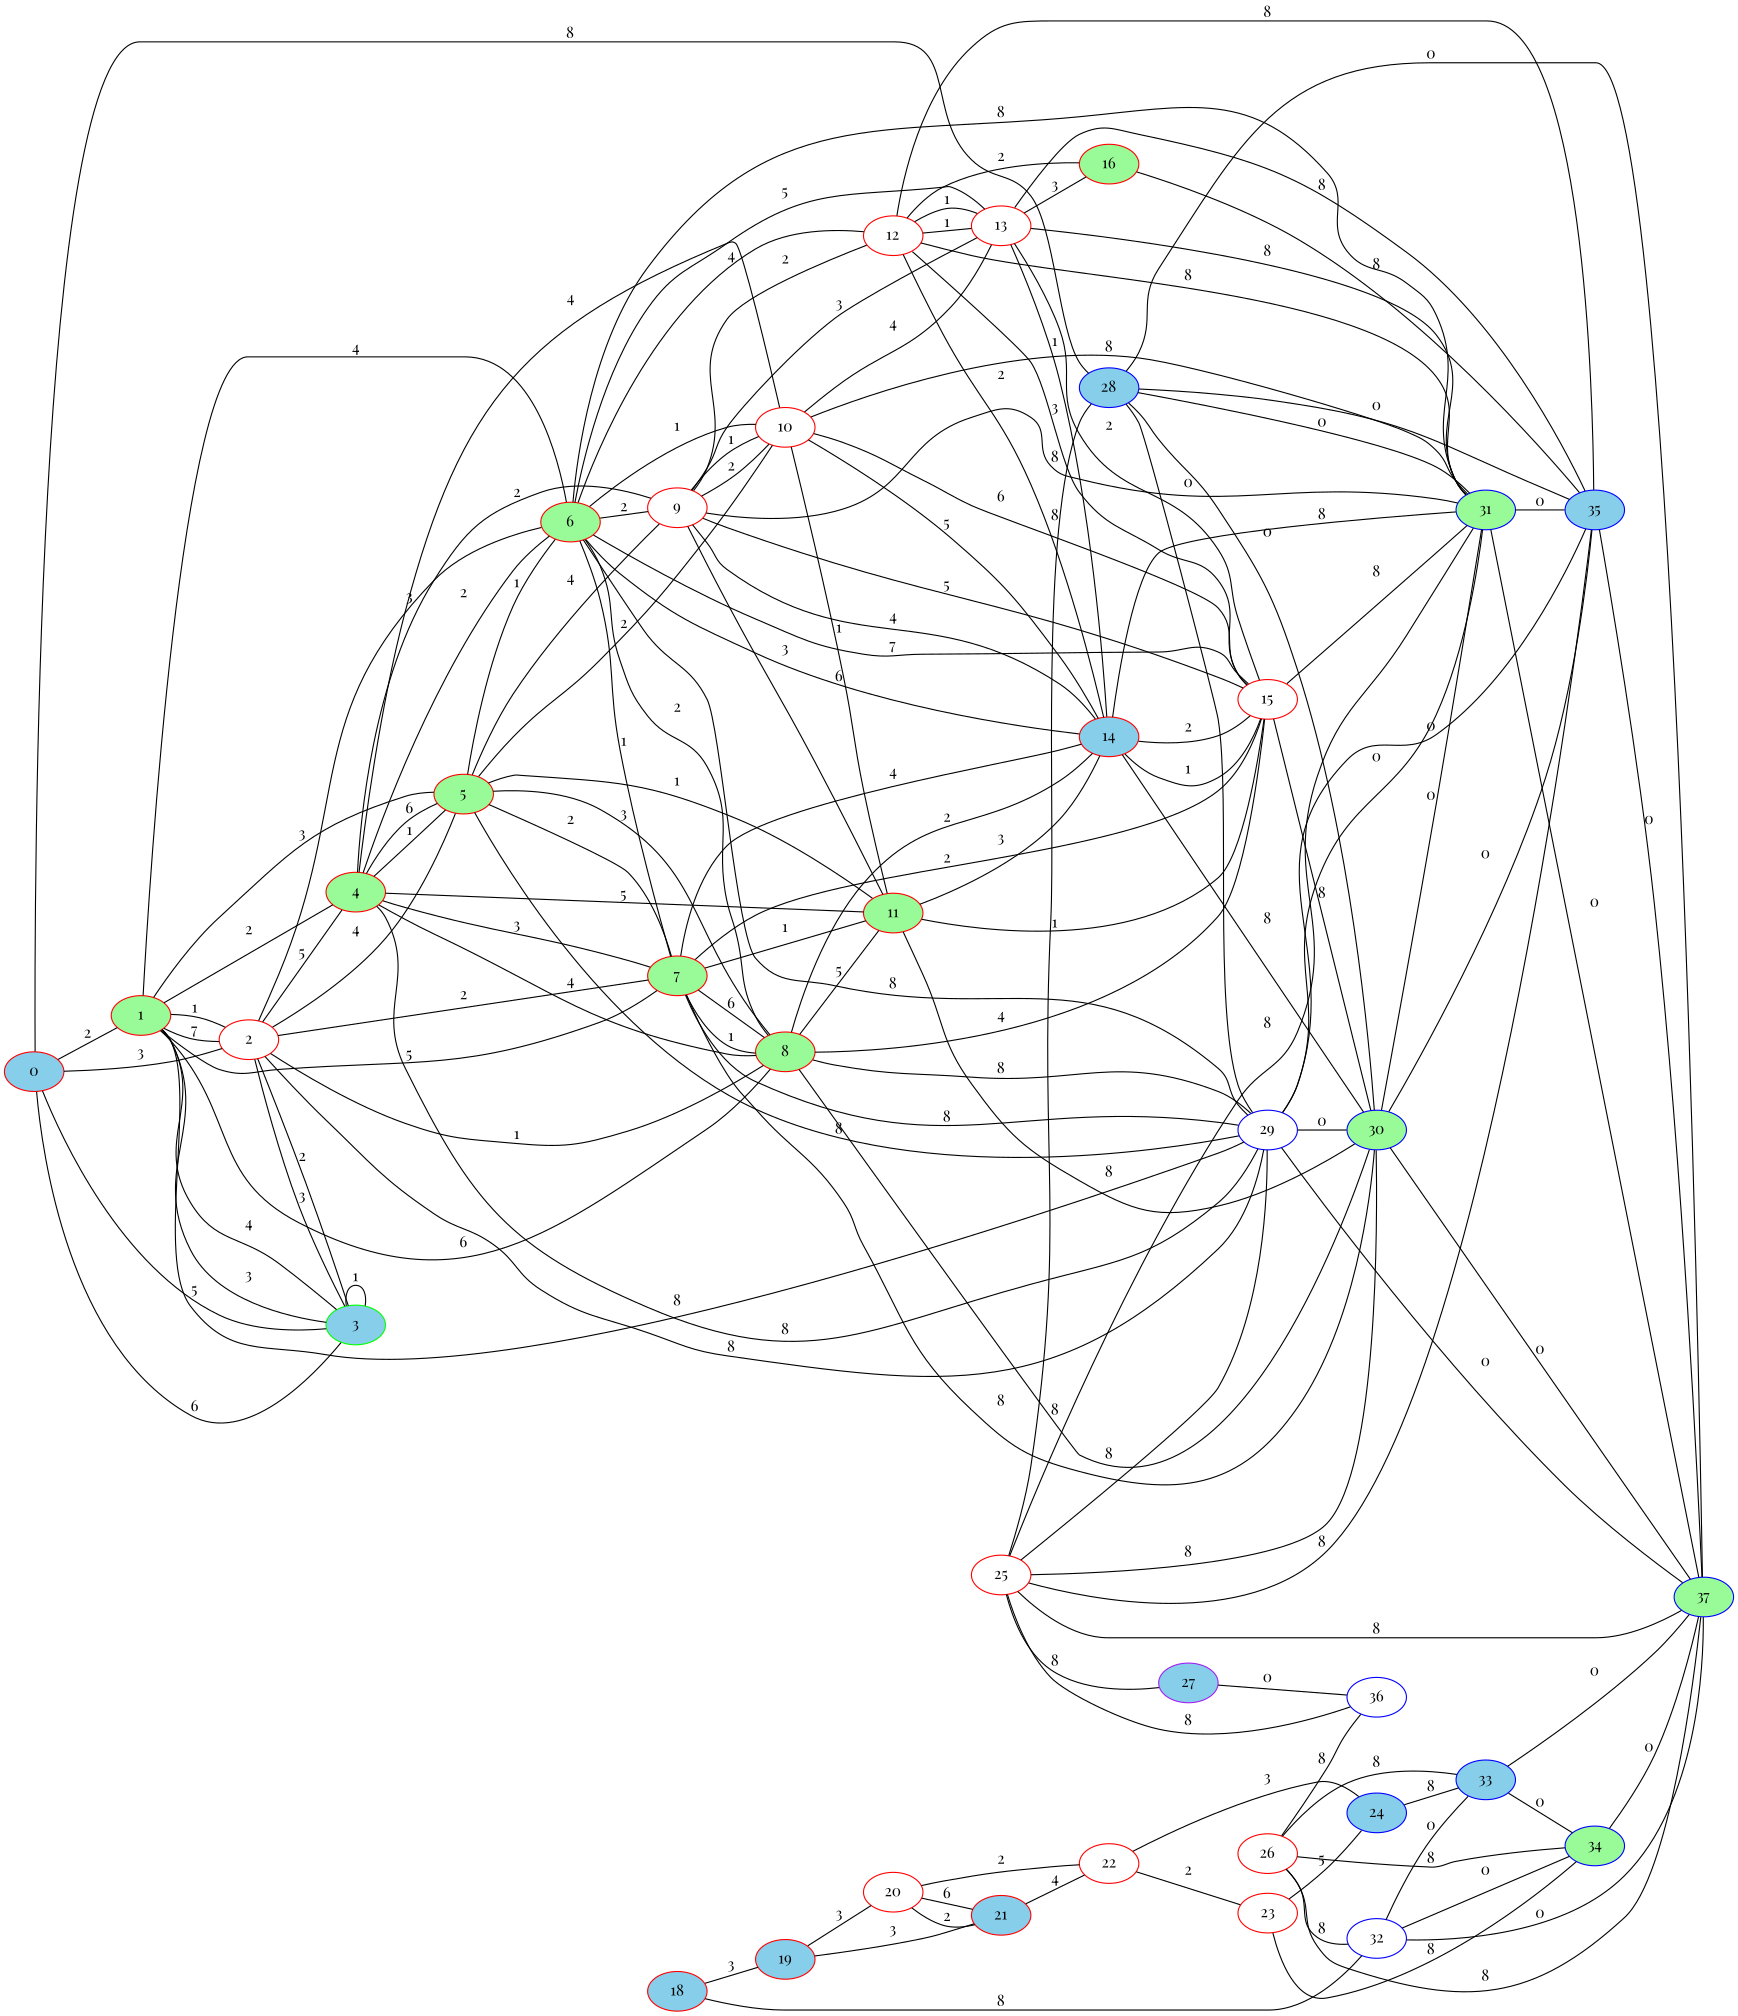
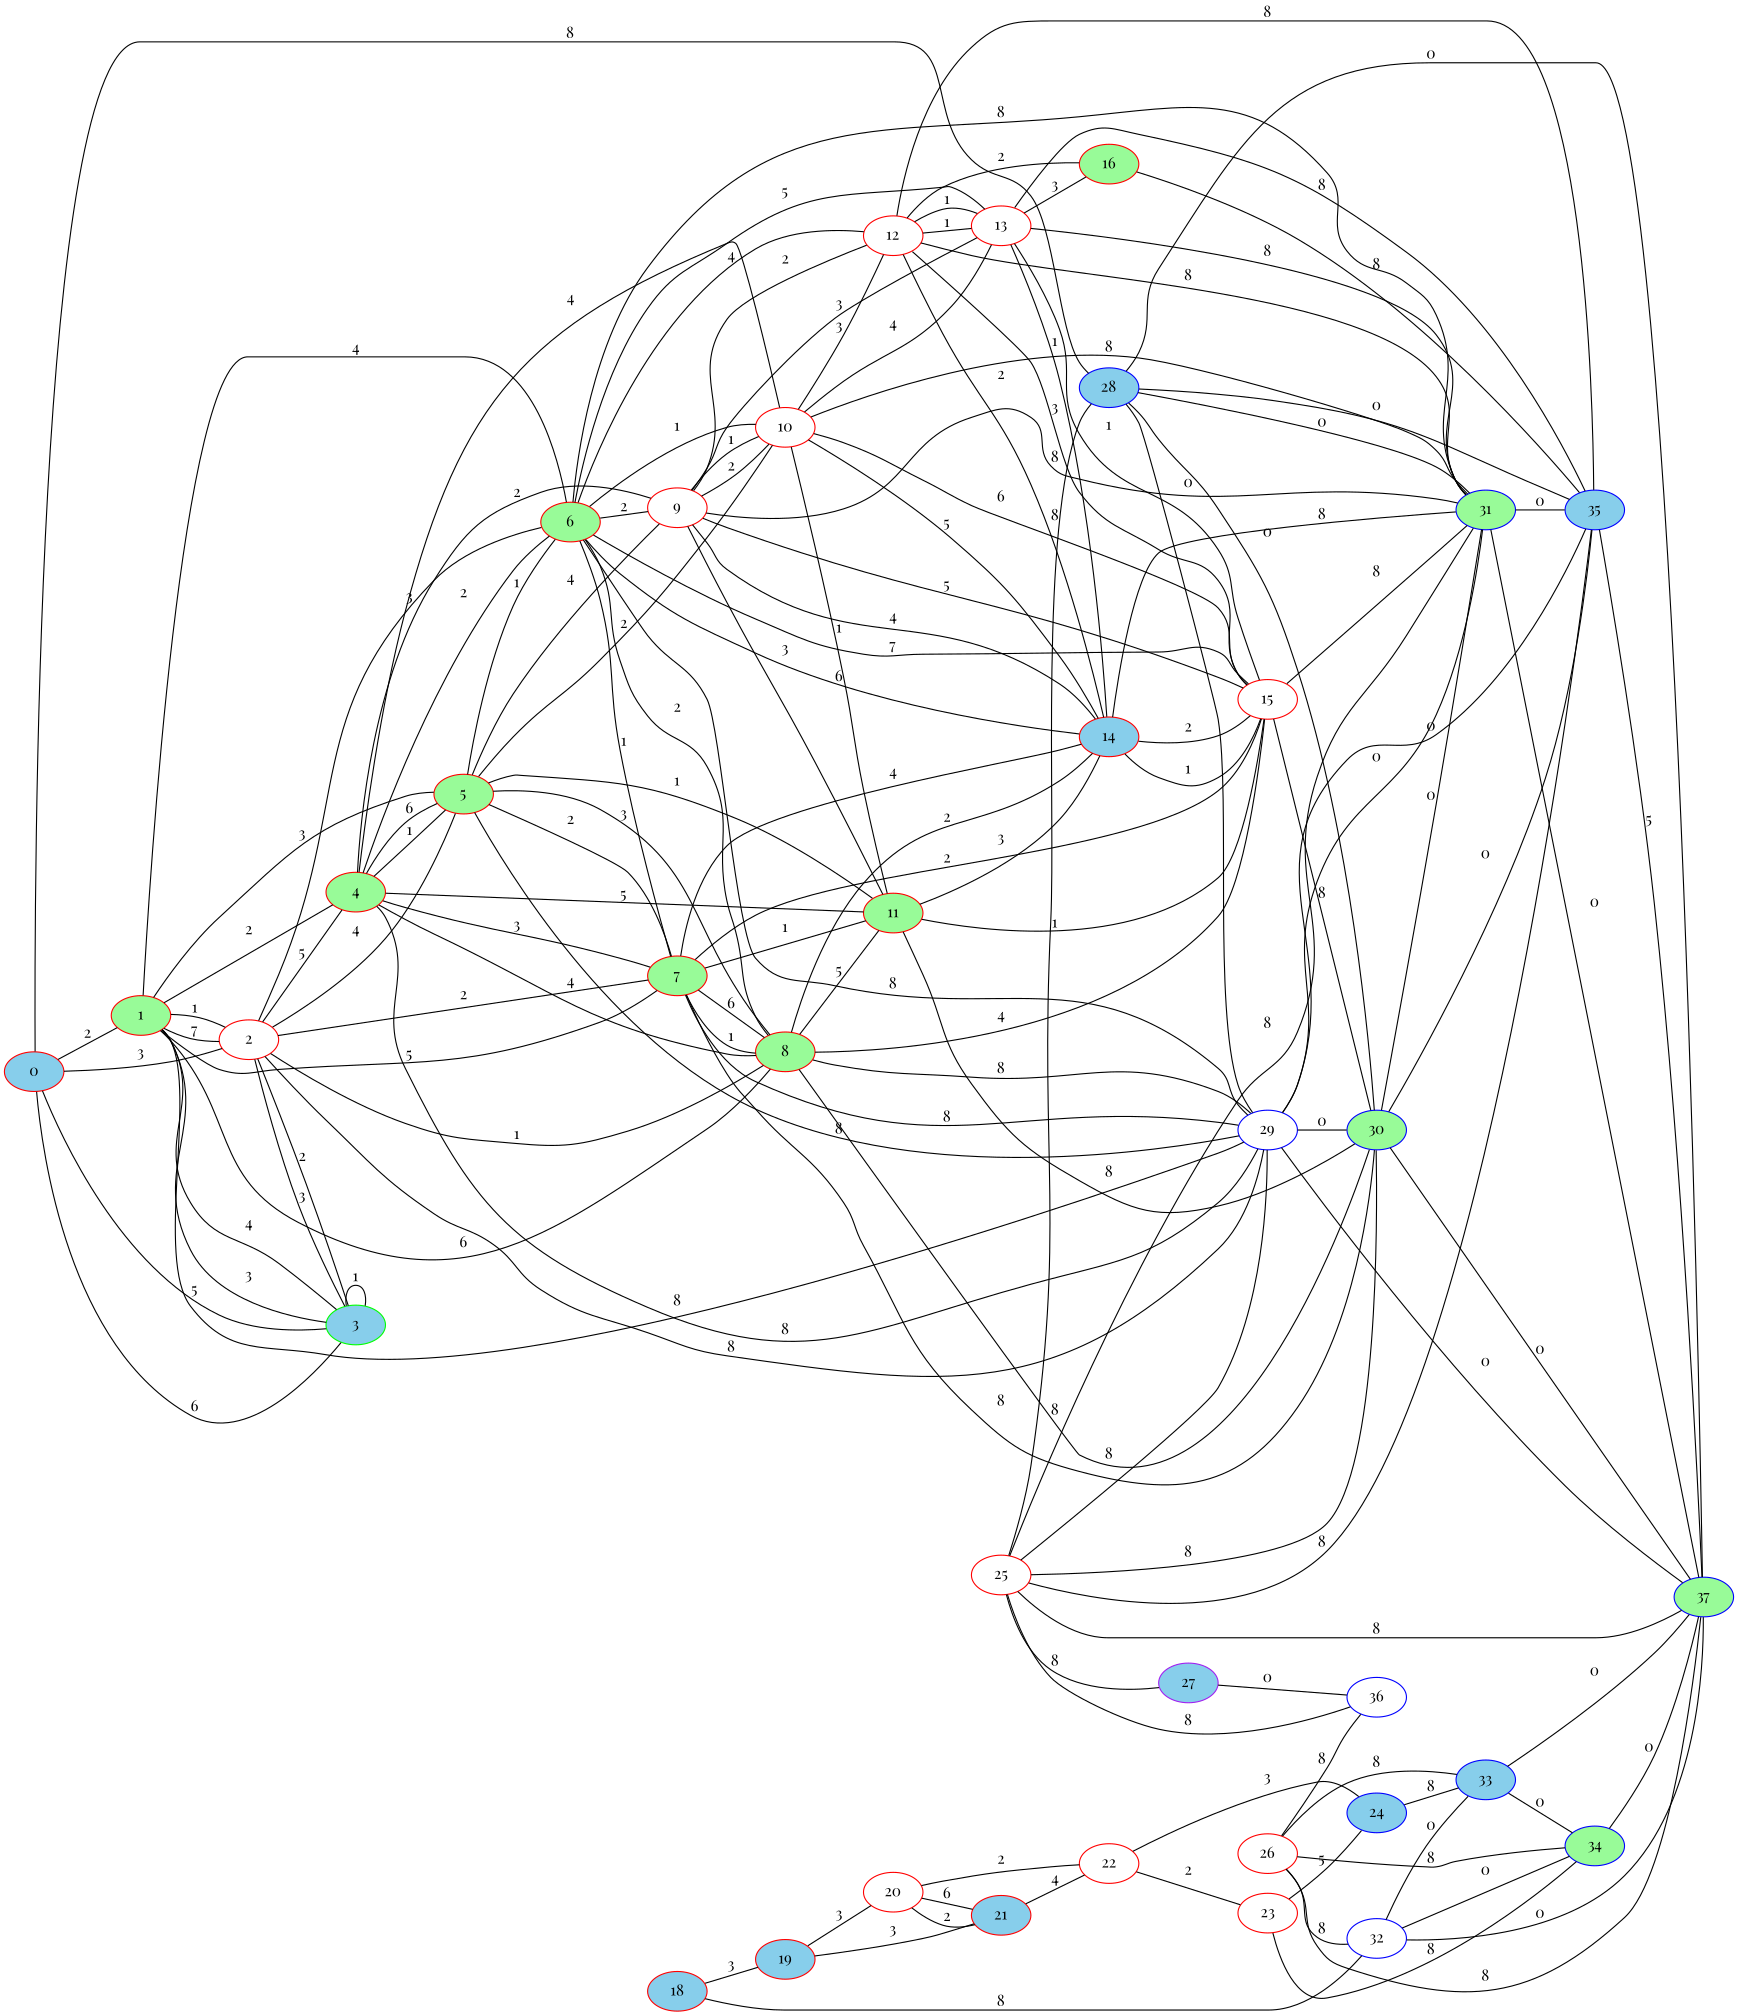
none -> (844, 334)
(1109, 426) -> (1109, 426)
(1649, 820) -> (1649, 820)
(1243, 933) -> none
